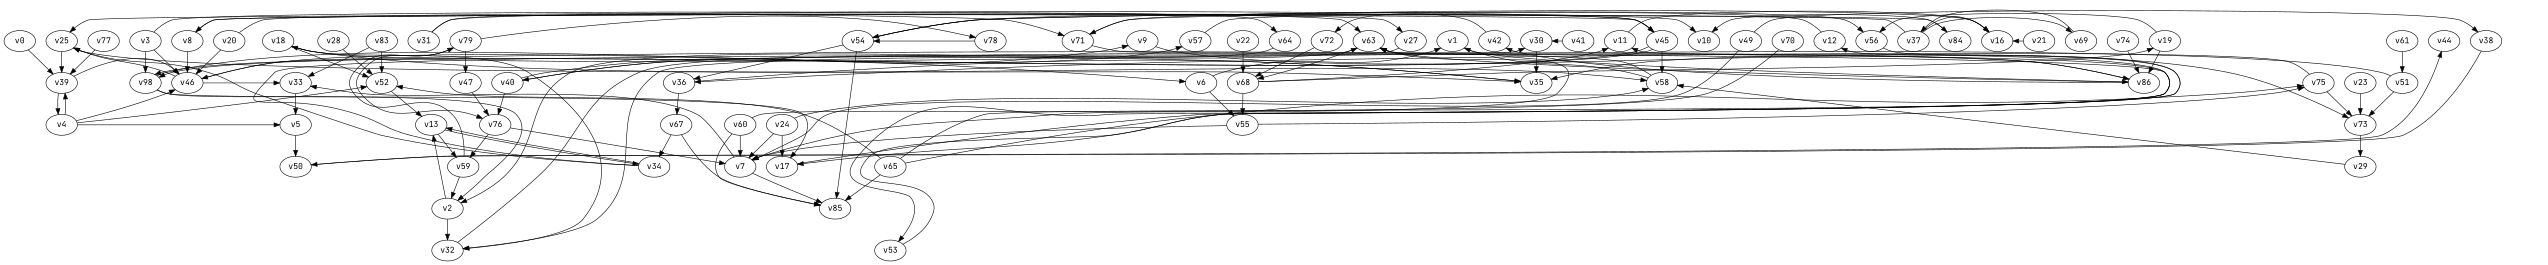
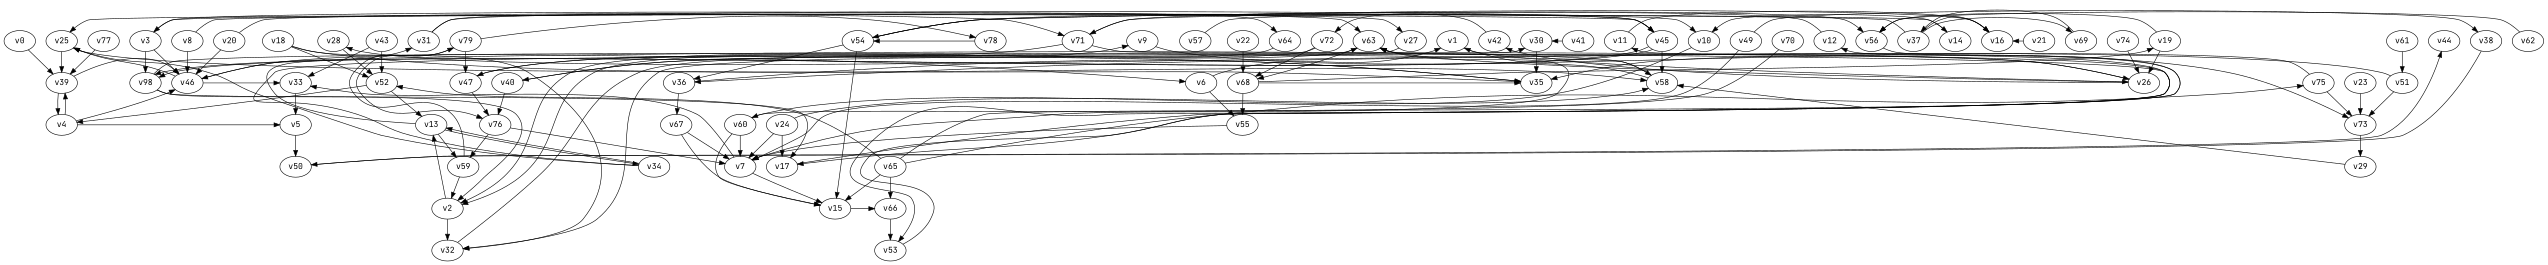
(1053, 14) -> (1033, 14)
(382, 41) -> (382, 41)
(1955, 41) -> (1955, 41)
none -> (2528, 41)
none -> (860, 54)
(1344, 55) -> (1372, 58)
(666, 56) -> (899, 53)
none -> (772, 56)
(822, 61) -> (799, 57)
(1492, 67) -> (1387, 83)
(2144, 83) -> (2144, 83)
none -> (274, 92)
none -> (1228, 102)
(219, 107) -> (225, 105)
(1779, 117) -> none
(667, 143) -> (706, 144)
(835, 209) -> (835, 209)
none -> (890, 209)
